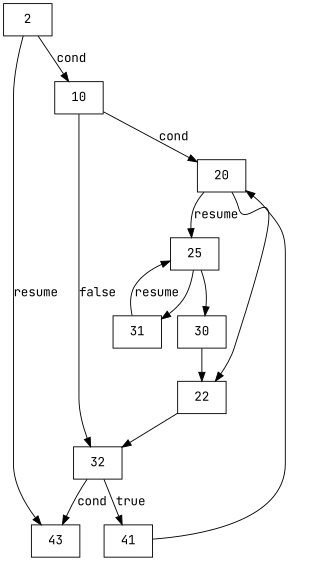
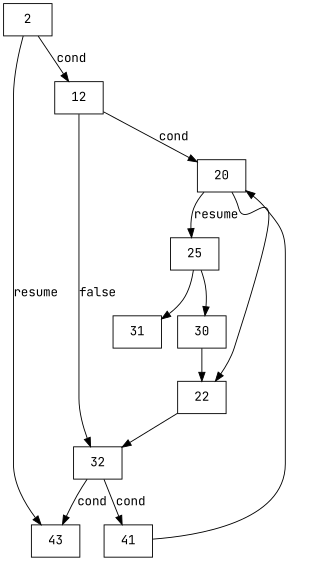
(79, 98) -> (79, 98)
(136, 284) -> none
(131, 502) -> (131, 502)
